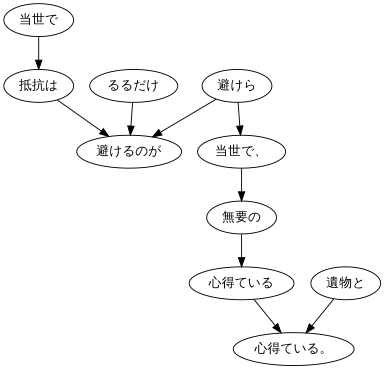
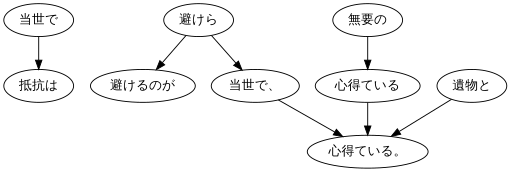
(134, 86) -> none
(79, 116) -> none
(242, 180) -> (307, 116)
